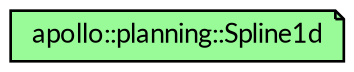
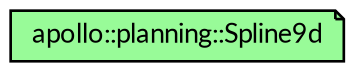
(177, 36) -> (177, 36)
